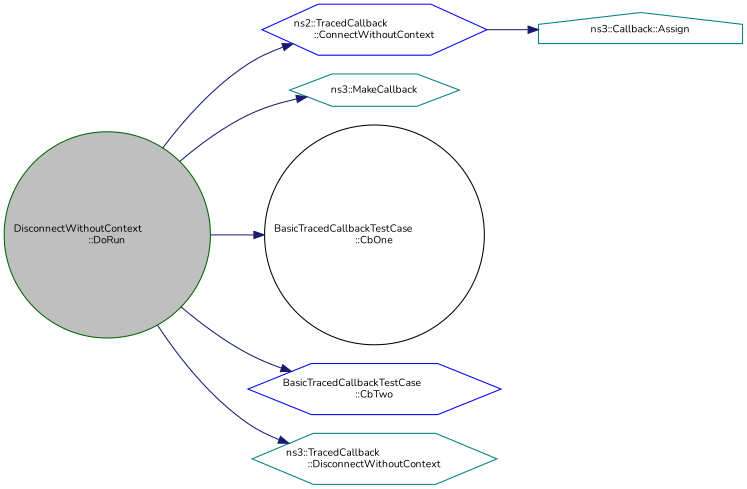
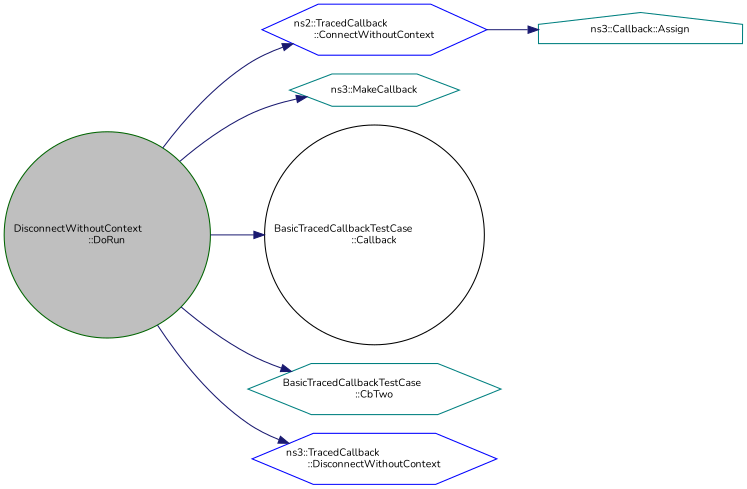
(374, 235) -> (374, 235)
(374, 389) -> (374, 389)
(374, 459) -> (374, 459)
